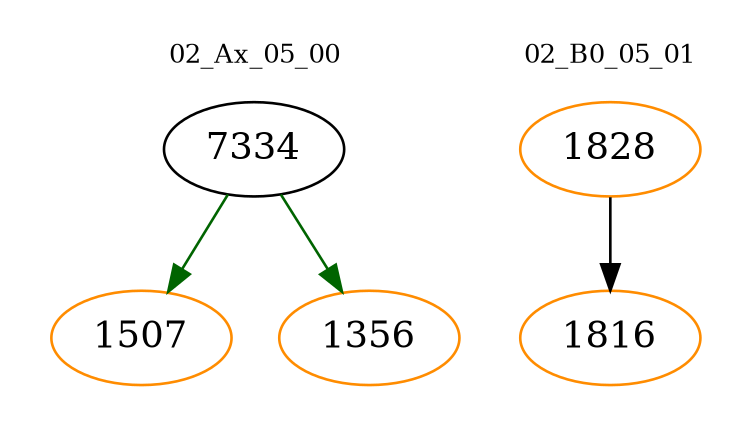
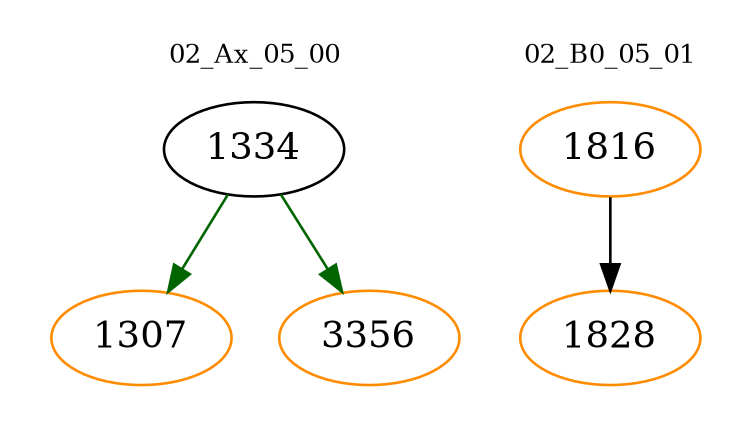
(254, 149) -> (254, 149)
(610, 231) -> (610, 231)
(141, 338) -> (141, 338)
(369, 338) -> (369, 338)
